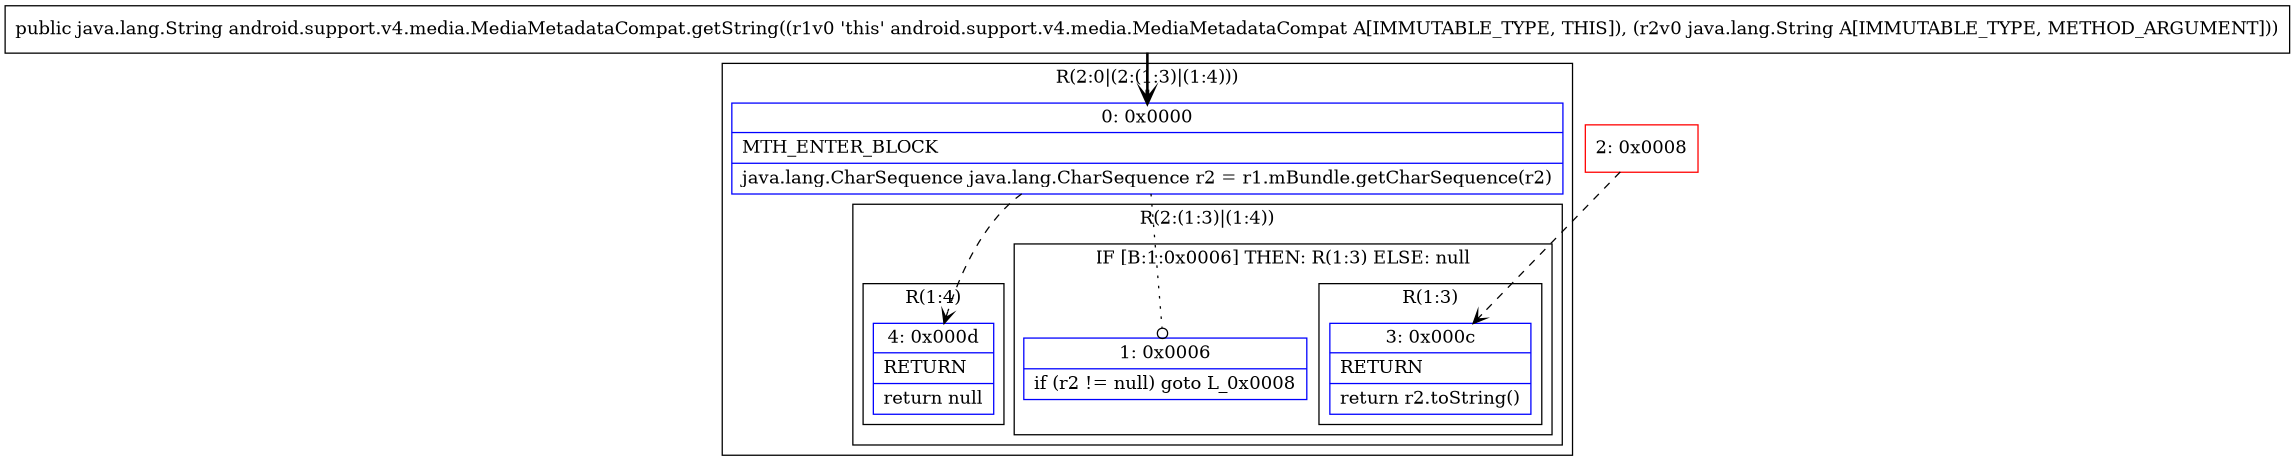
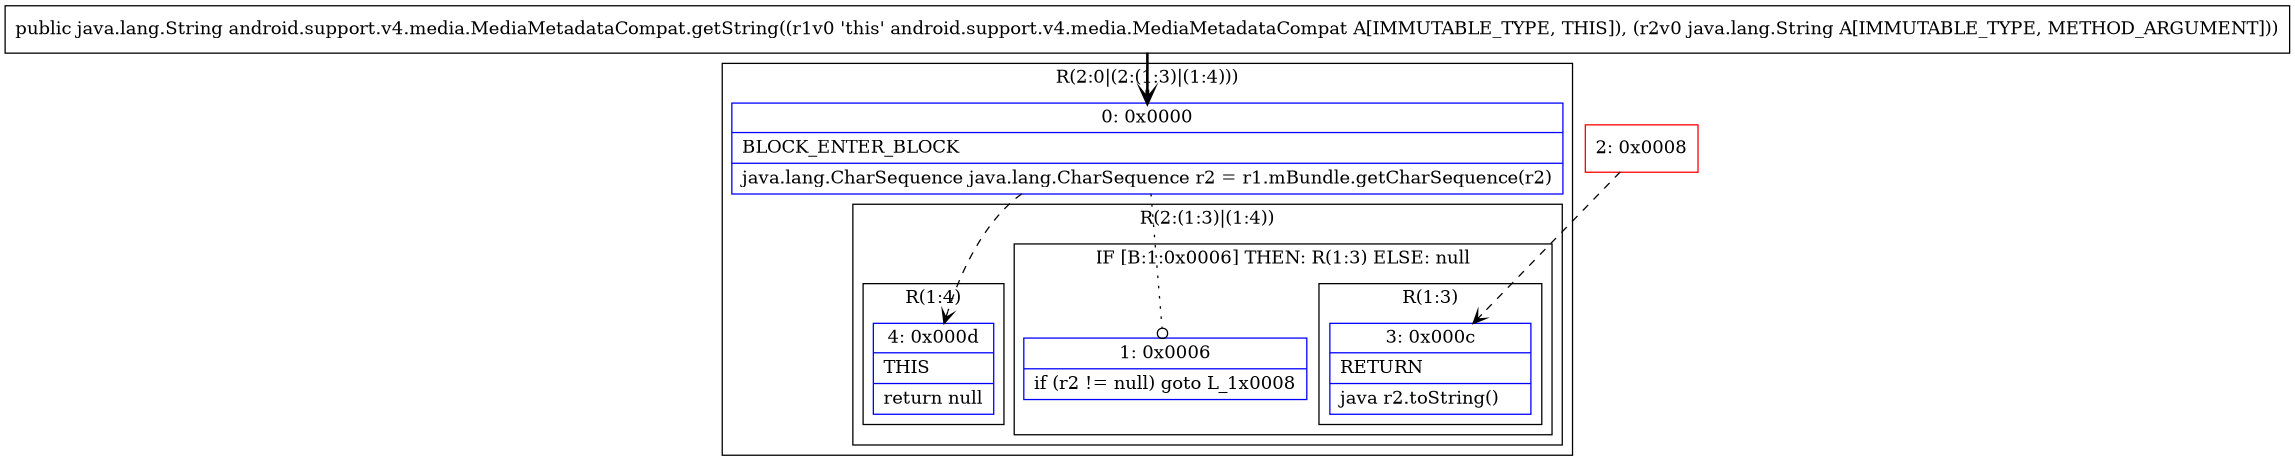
(841, 147) -> (851, 147)
(925, 368) -> (907, 368)
(1165, 384) -> (1165, 384)
(1430, 398) -> (1419, 398)
